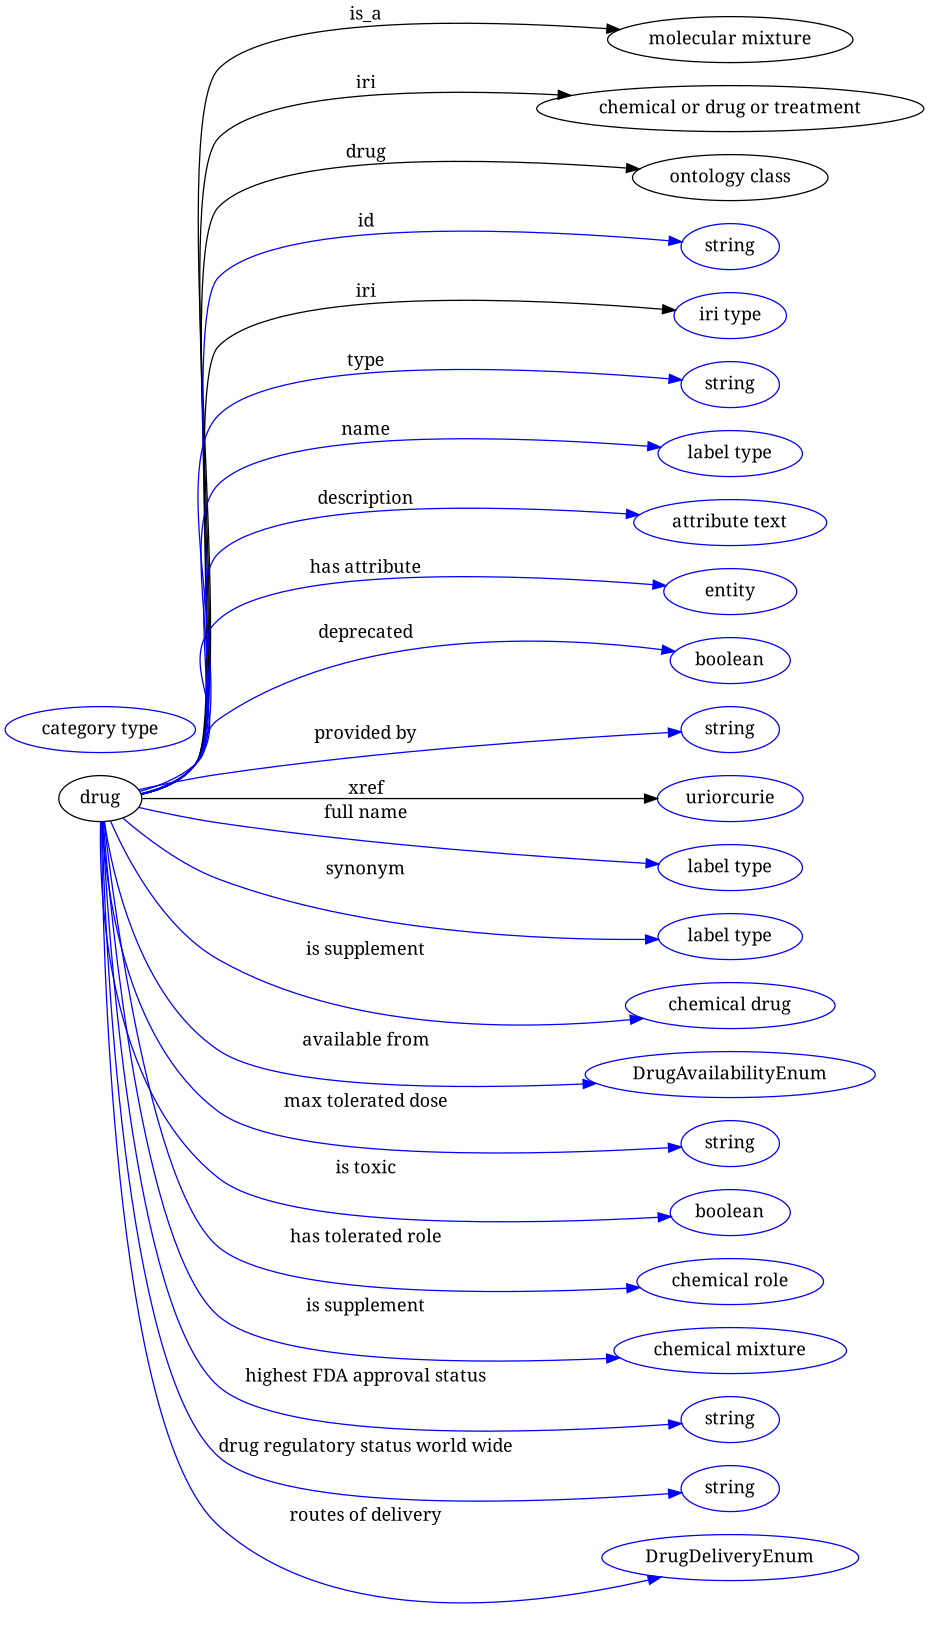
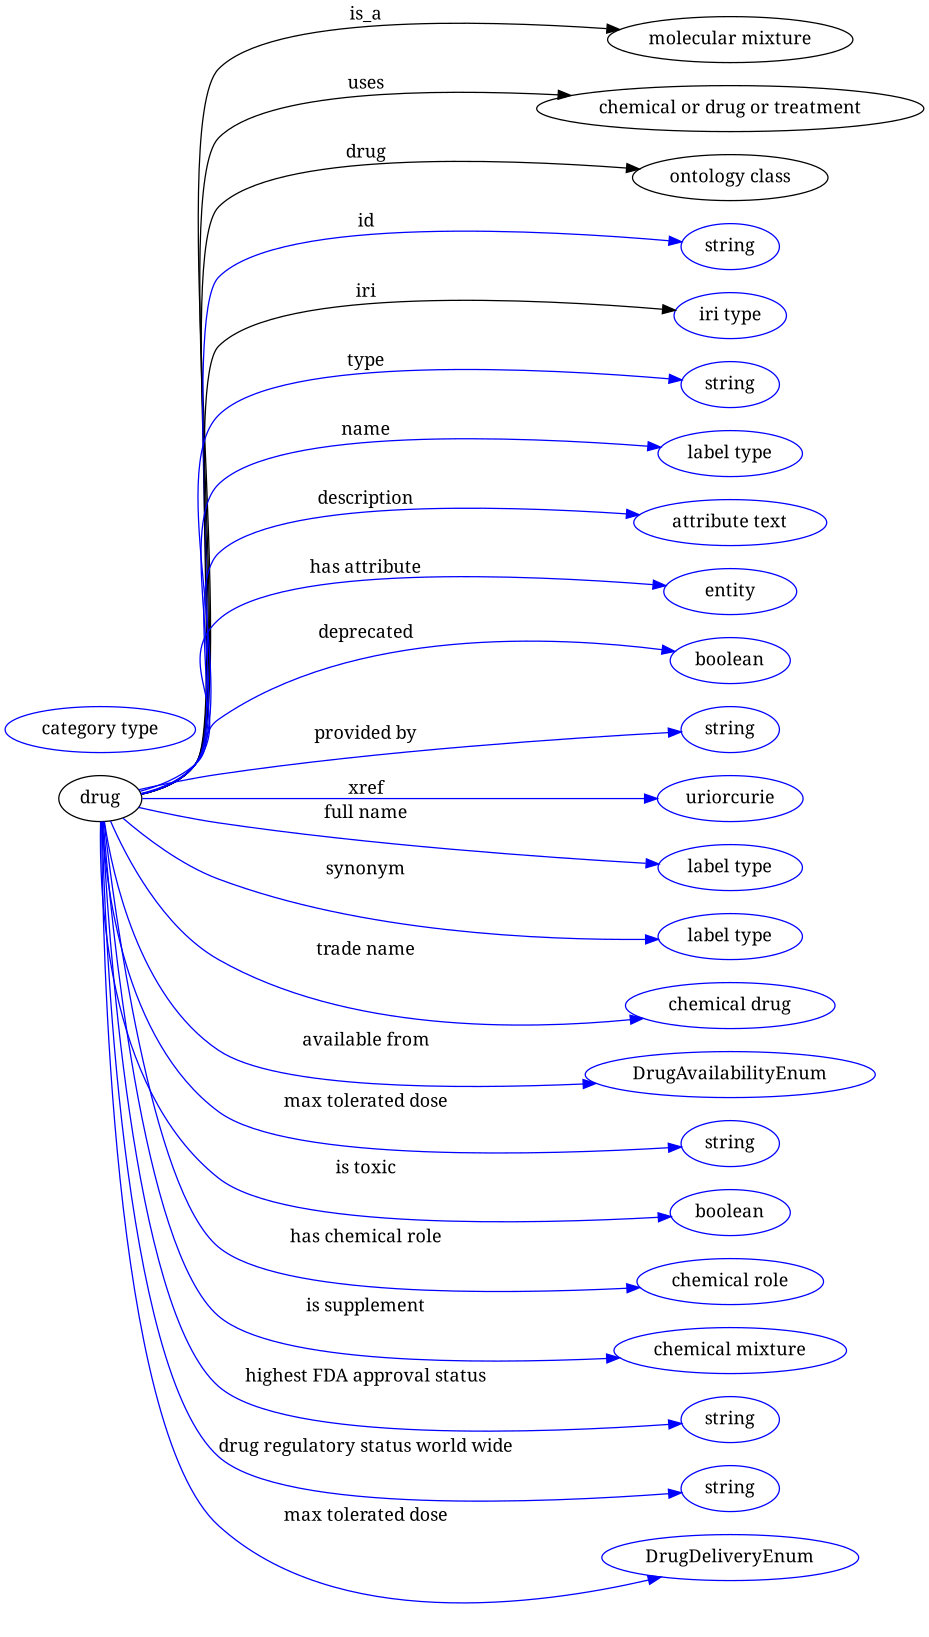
(366, 84) -> (366, 84)
(393, 799) -> (393, 799)
(366, 950) -> (366, 950)
(366, 1238) -> (366, 1238)
(366, 1516) -> (366, 1516)
